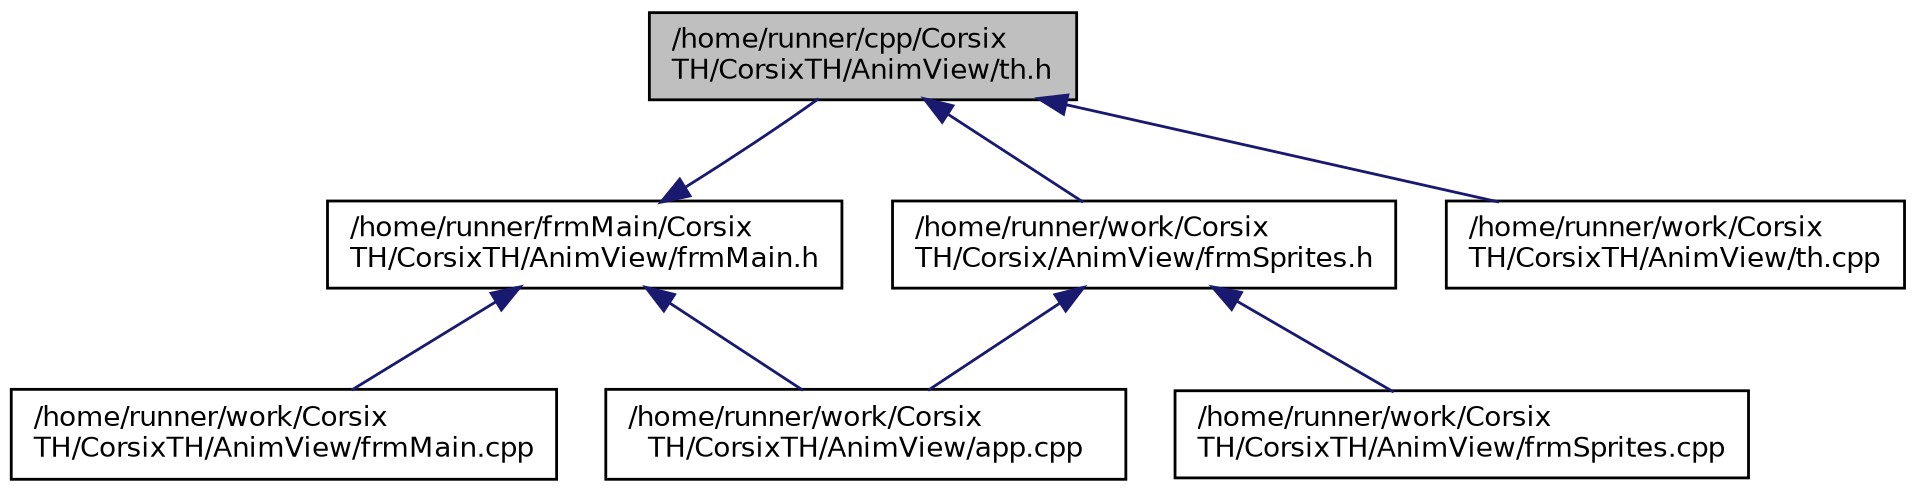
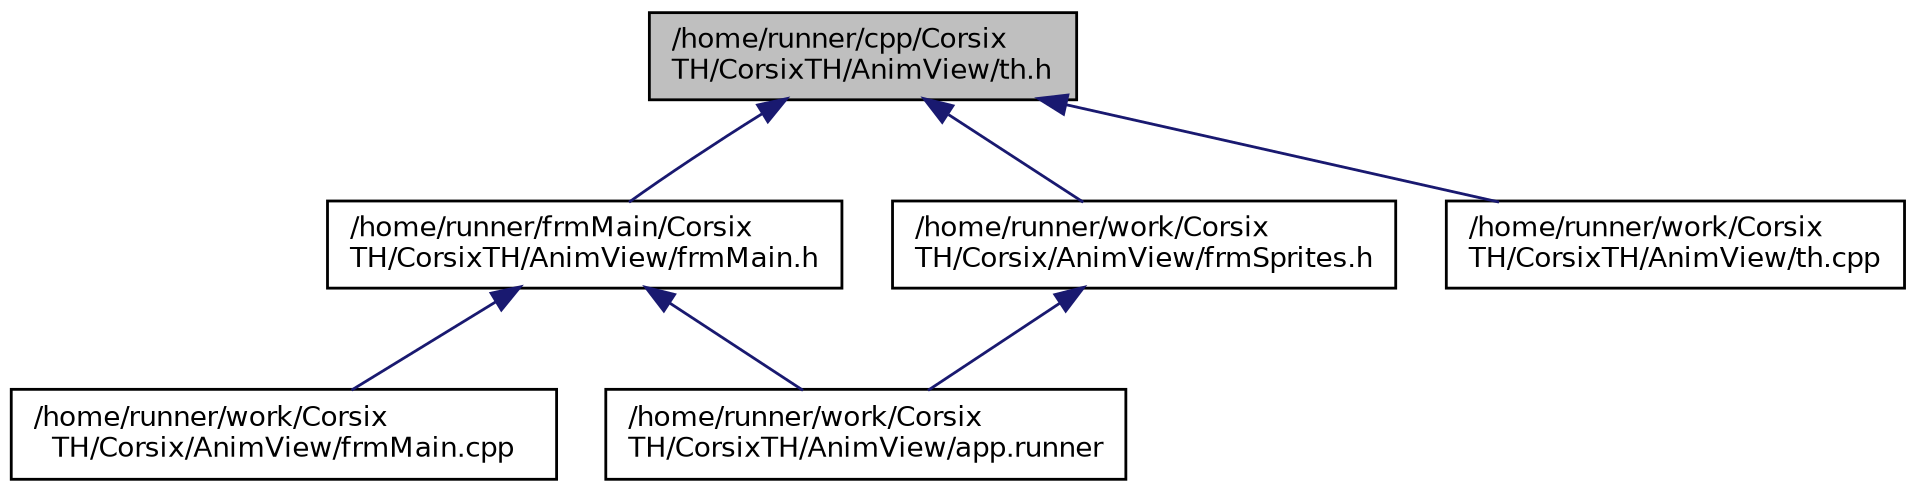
(753, 144) -> (695, 157)
(284, 434) -> (284, 434)
(866, 434) -> (866, 434)
(1462, 434) -> none
